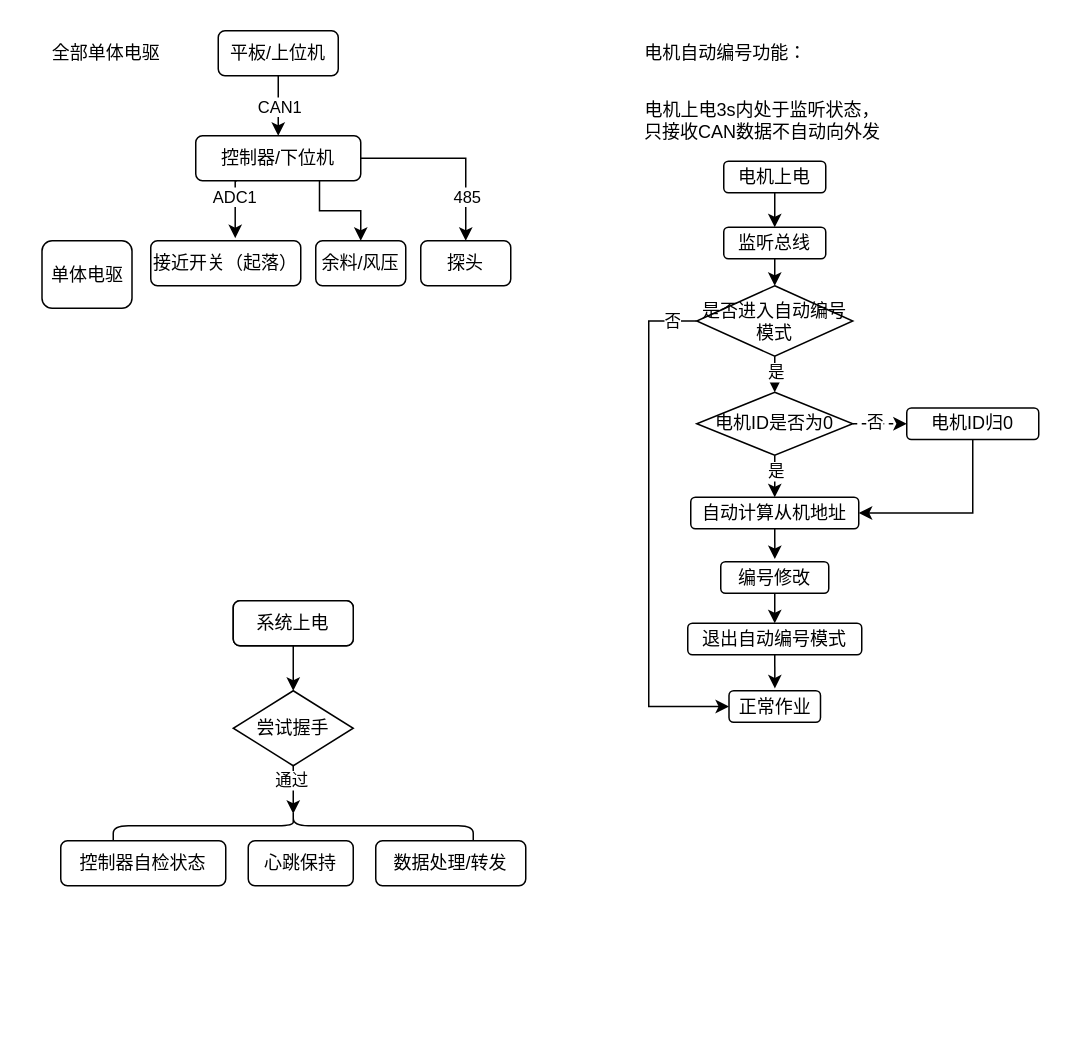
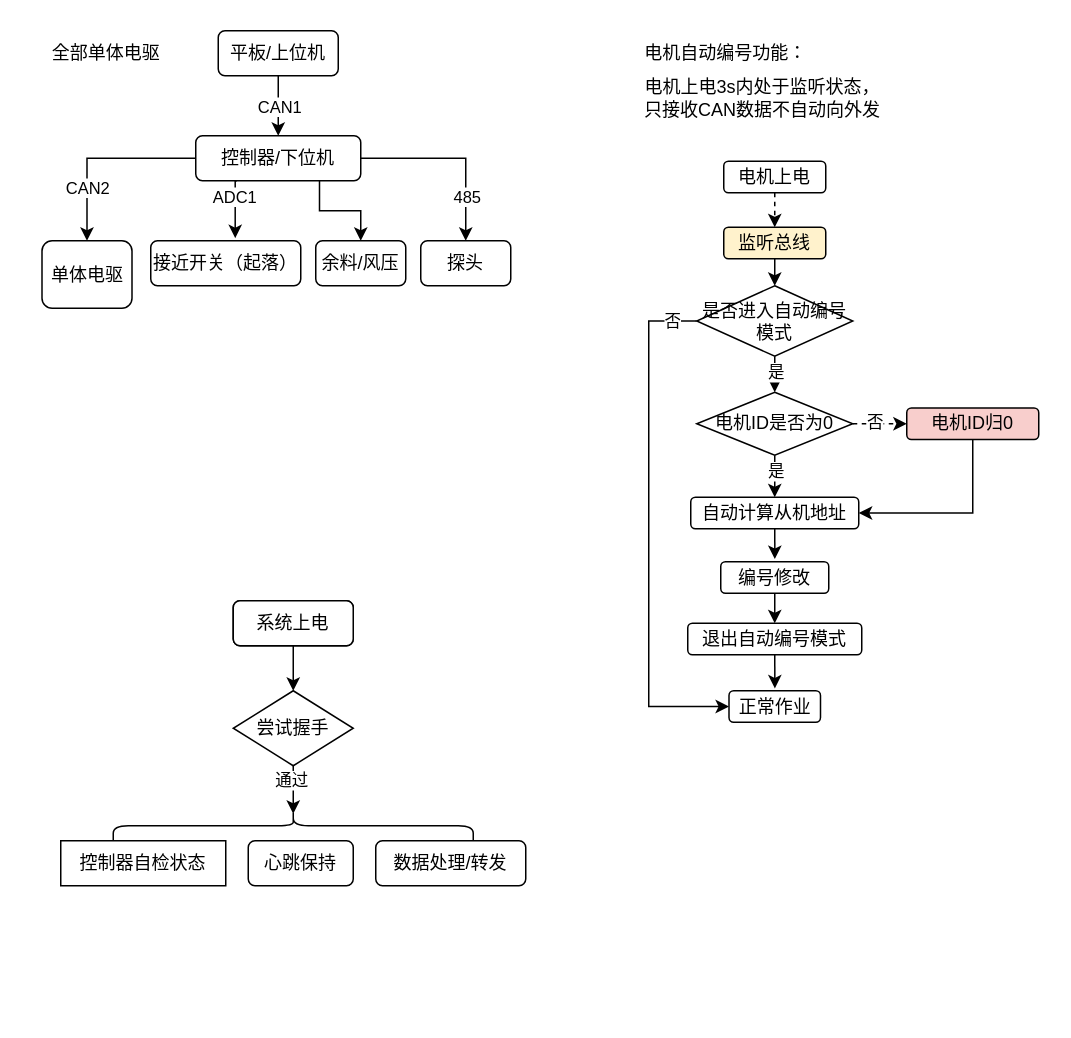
(763, 121) -> (763, 98)
none -> (105, 158)
(775, 206) -> (775, 206)
(775, 243) -> (775, 243)
(973, 424) -> (973, 424)
(143, 863) -> (143, 863)
